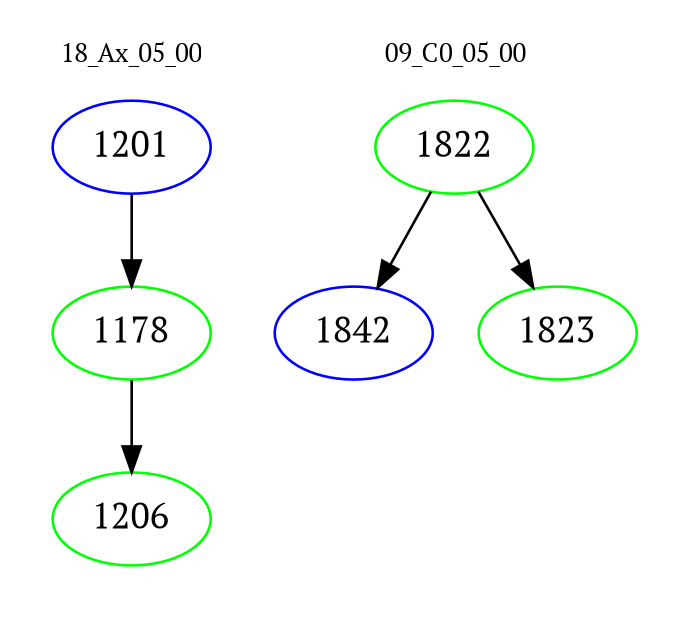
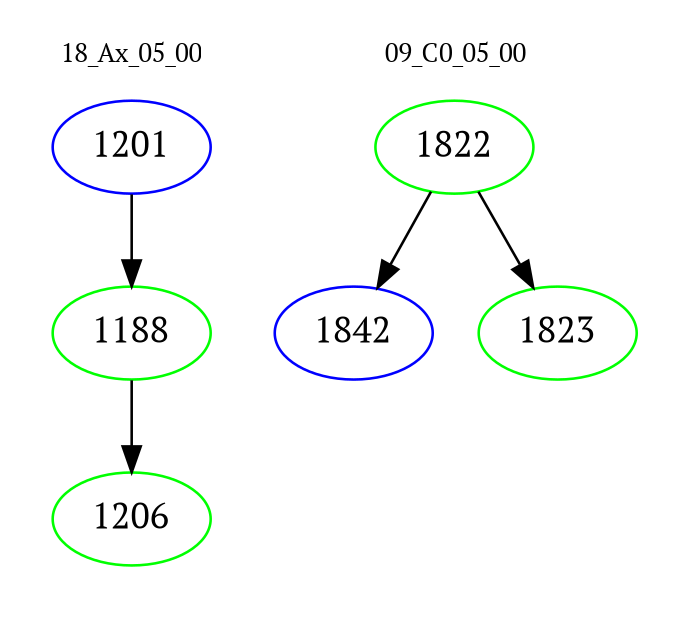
(132, 333) -> (132, 333)
